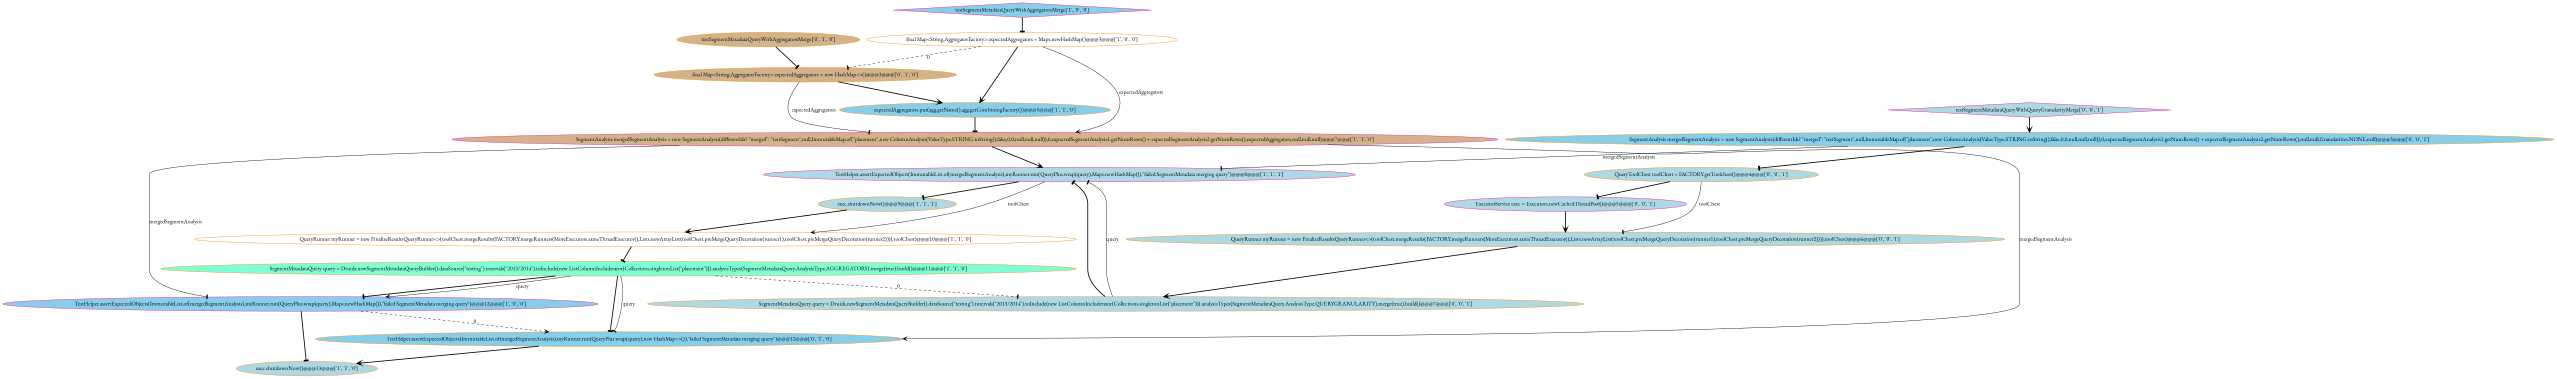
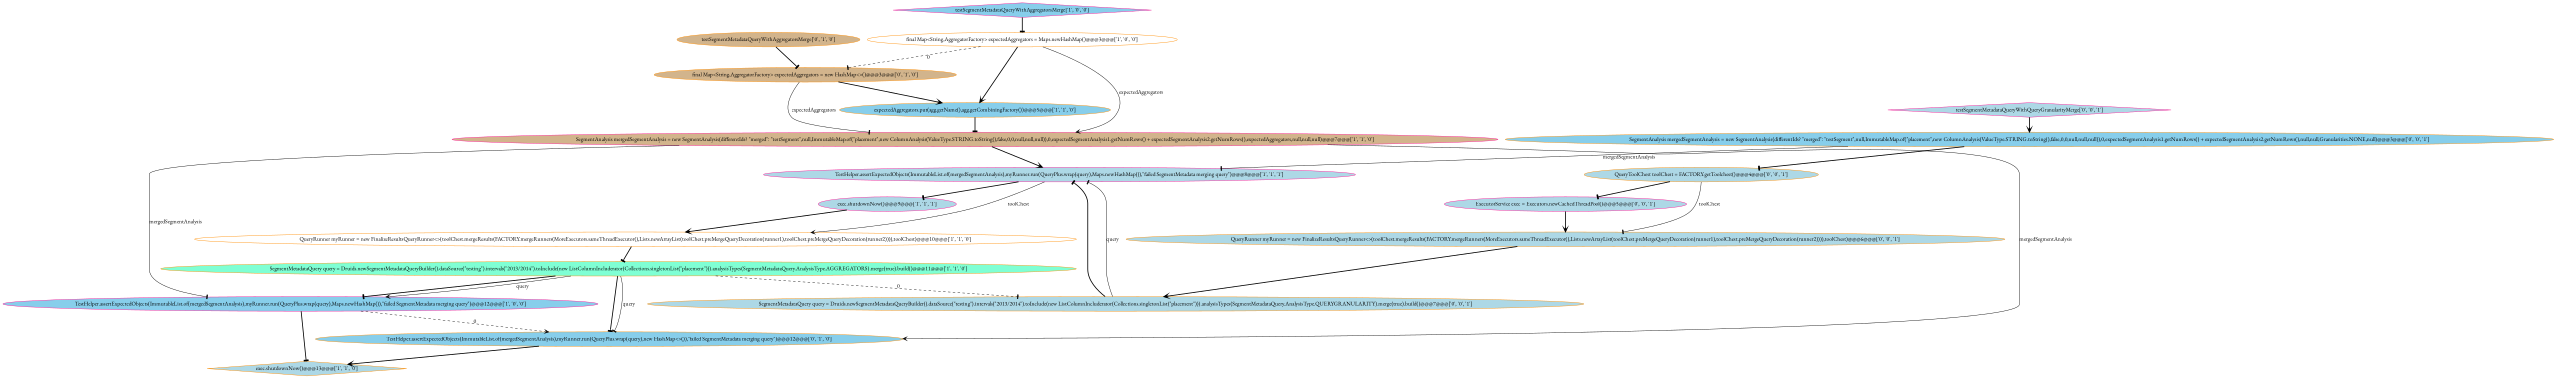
(887, 204) -> (887, 204)
(307, 369) -> (307, 369)
